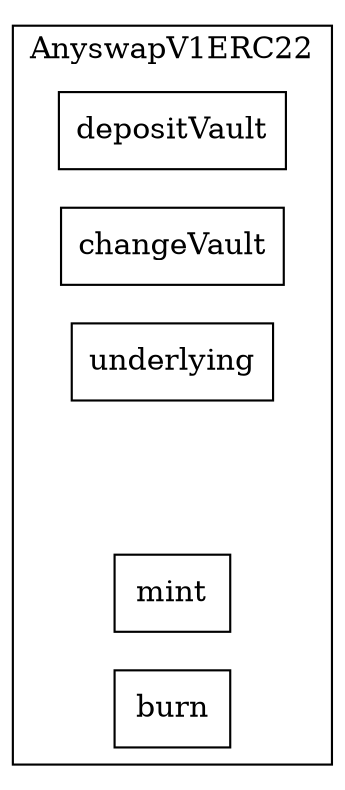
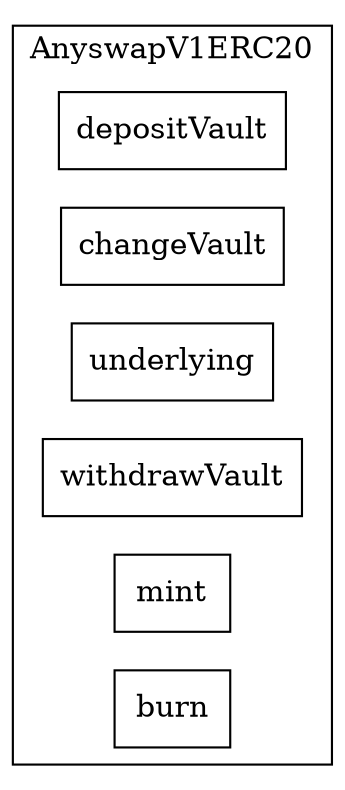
(172, 50) -> (172, 50)
none -> (172, 478)
